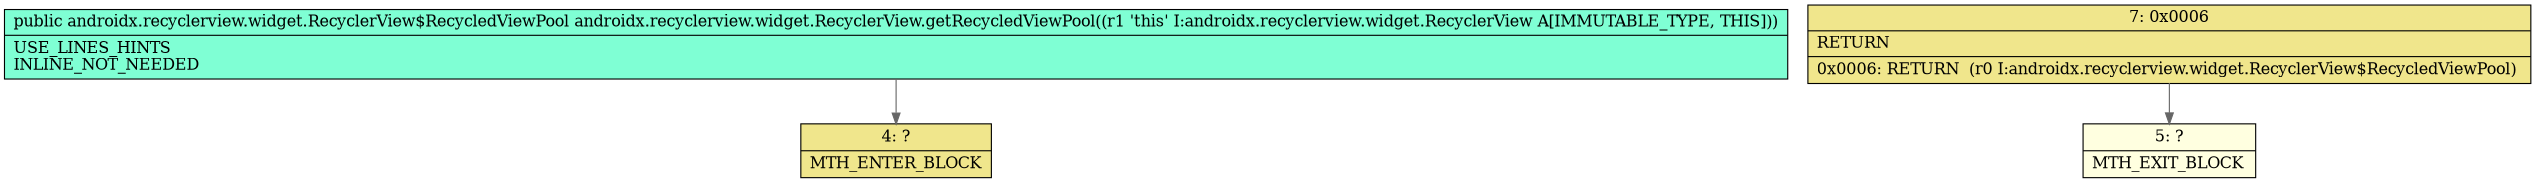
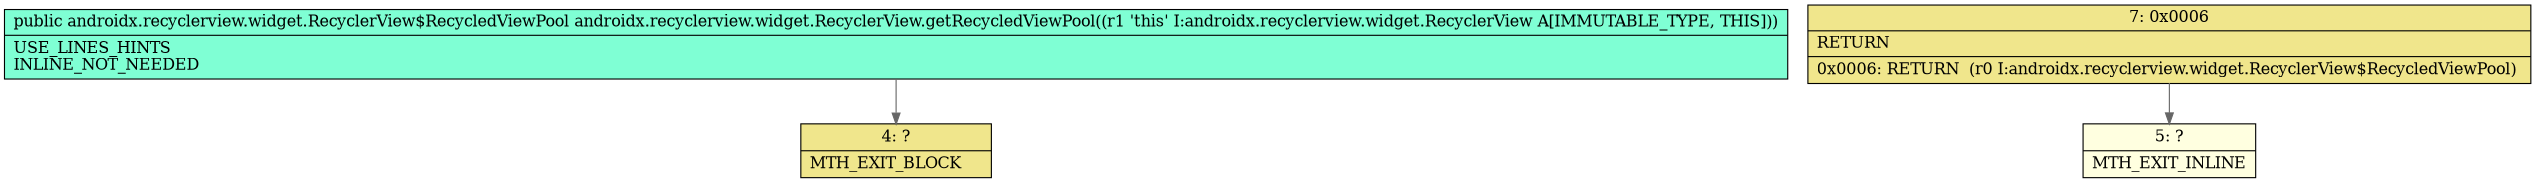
(896, 164) -> (886, 164)
(2168, 164) -> (2169, 164)
